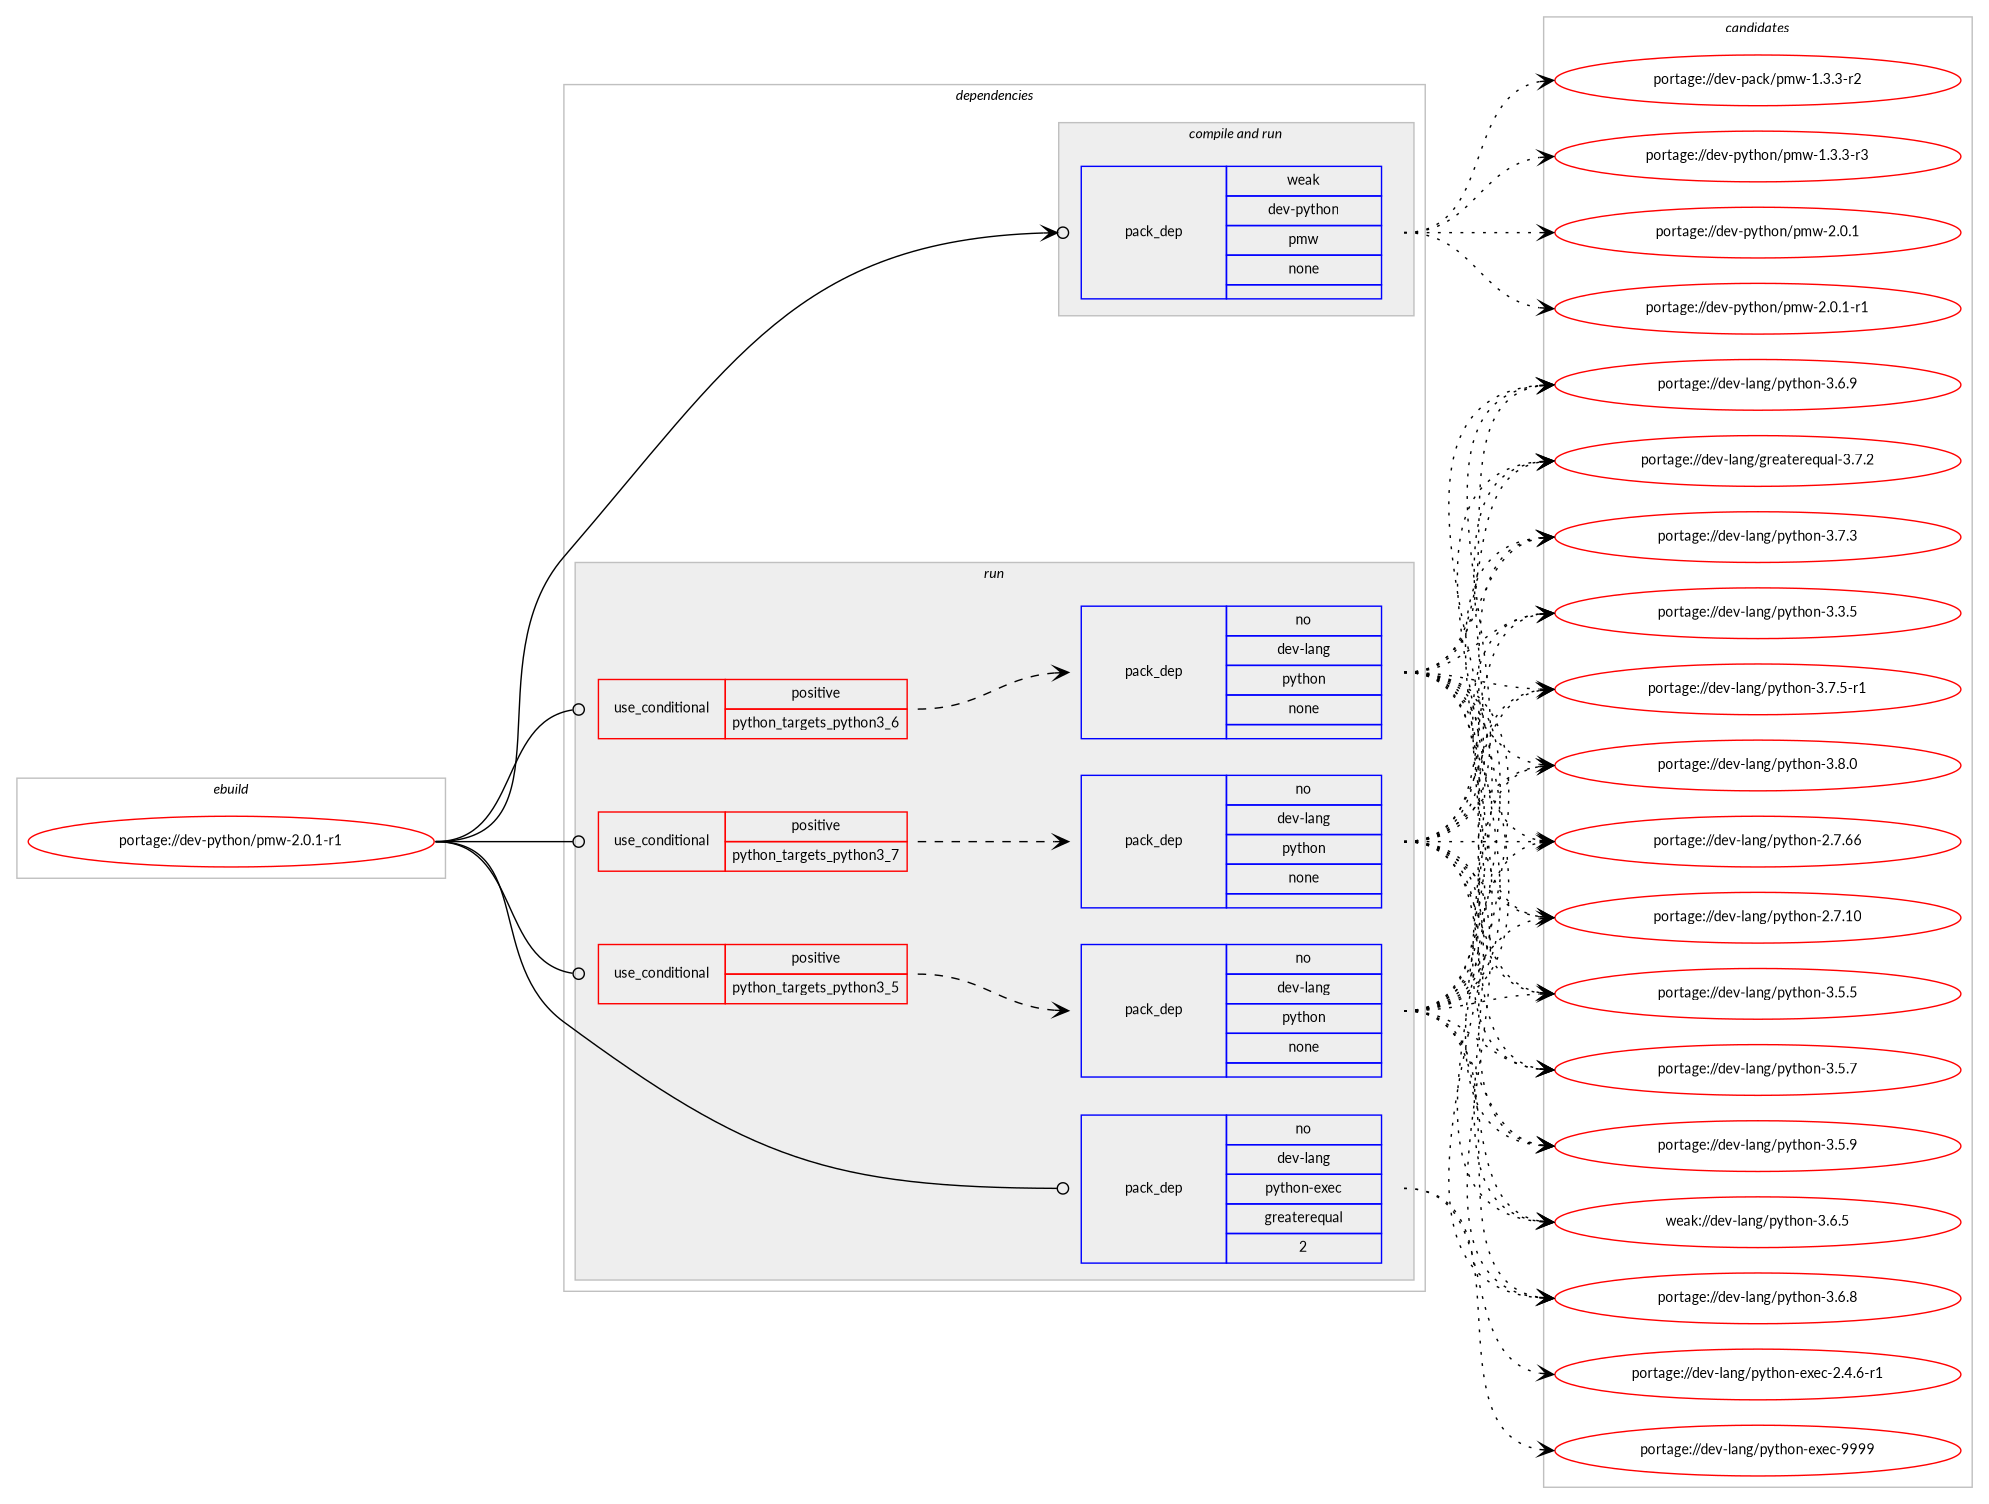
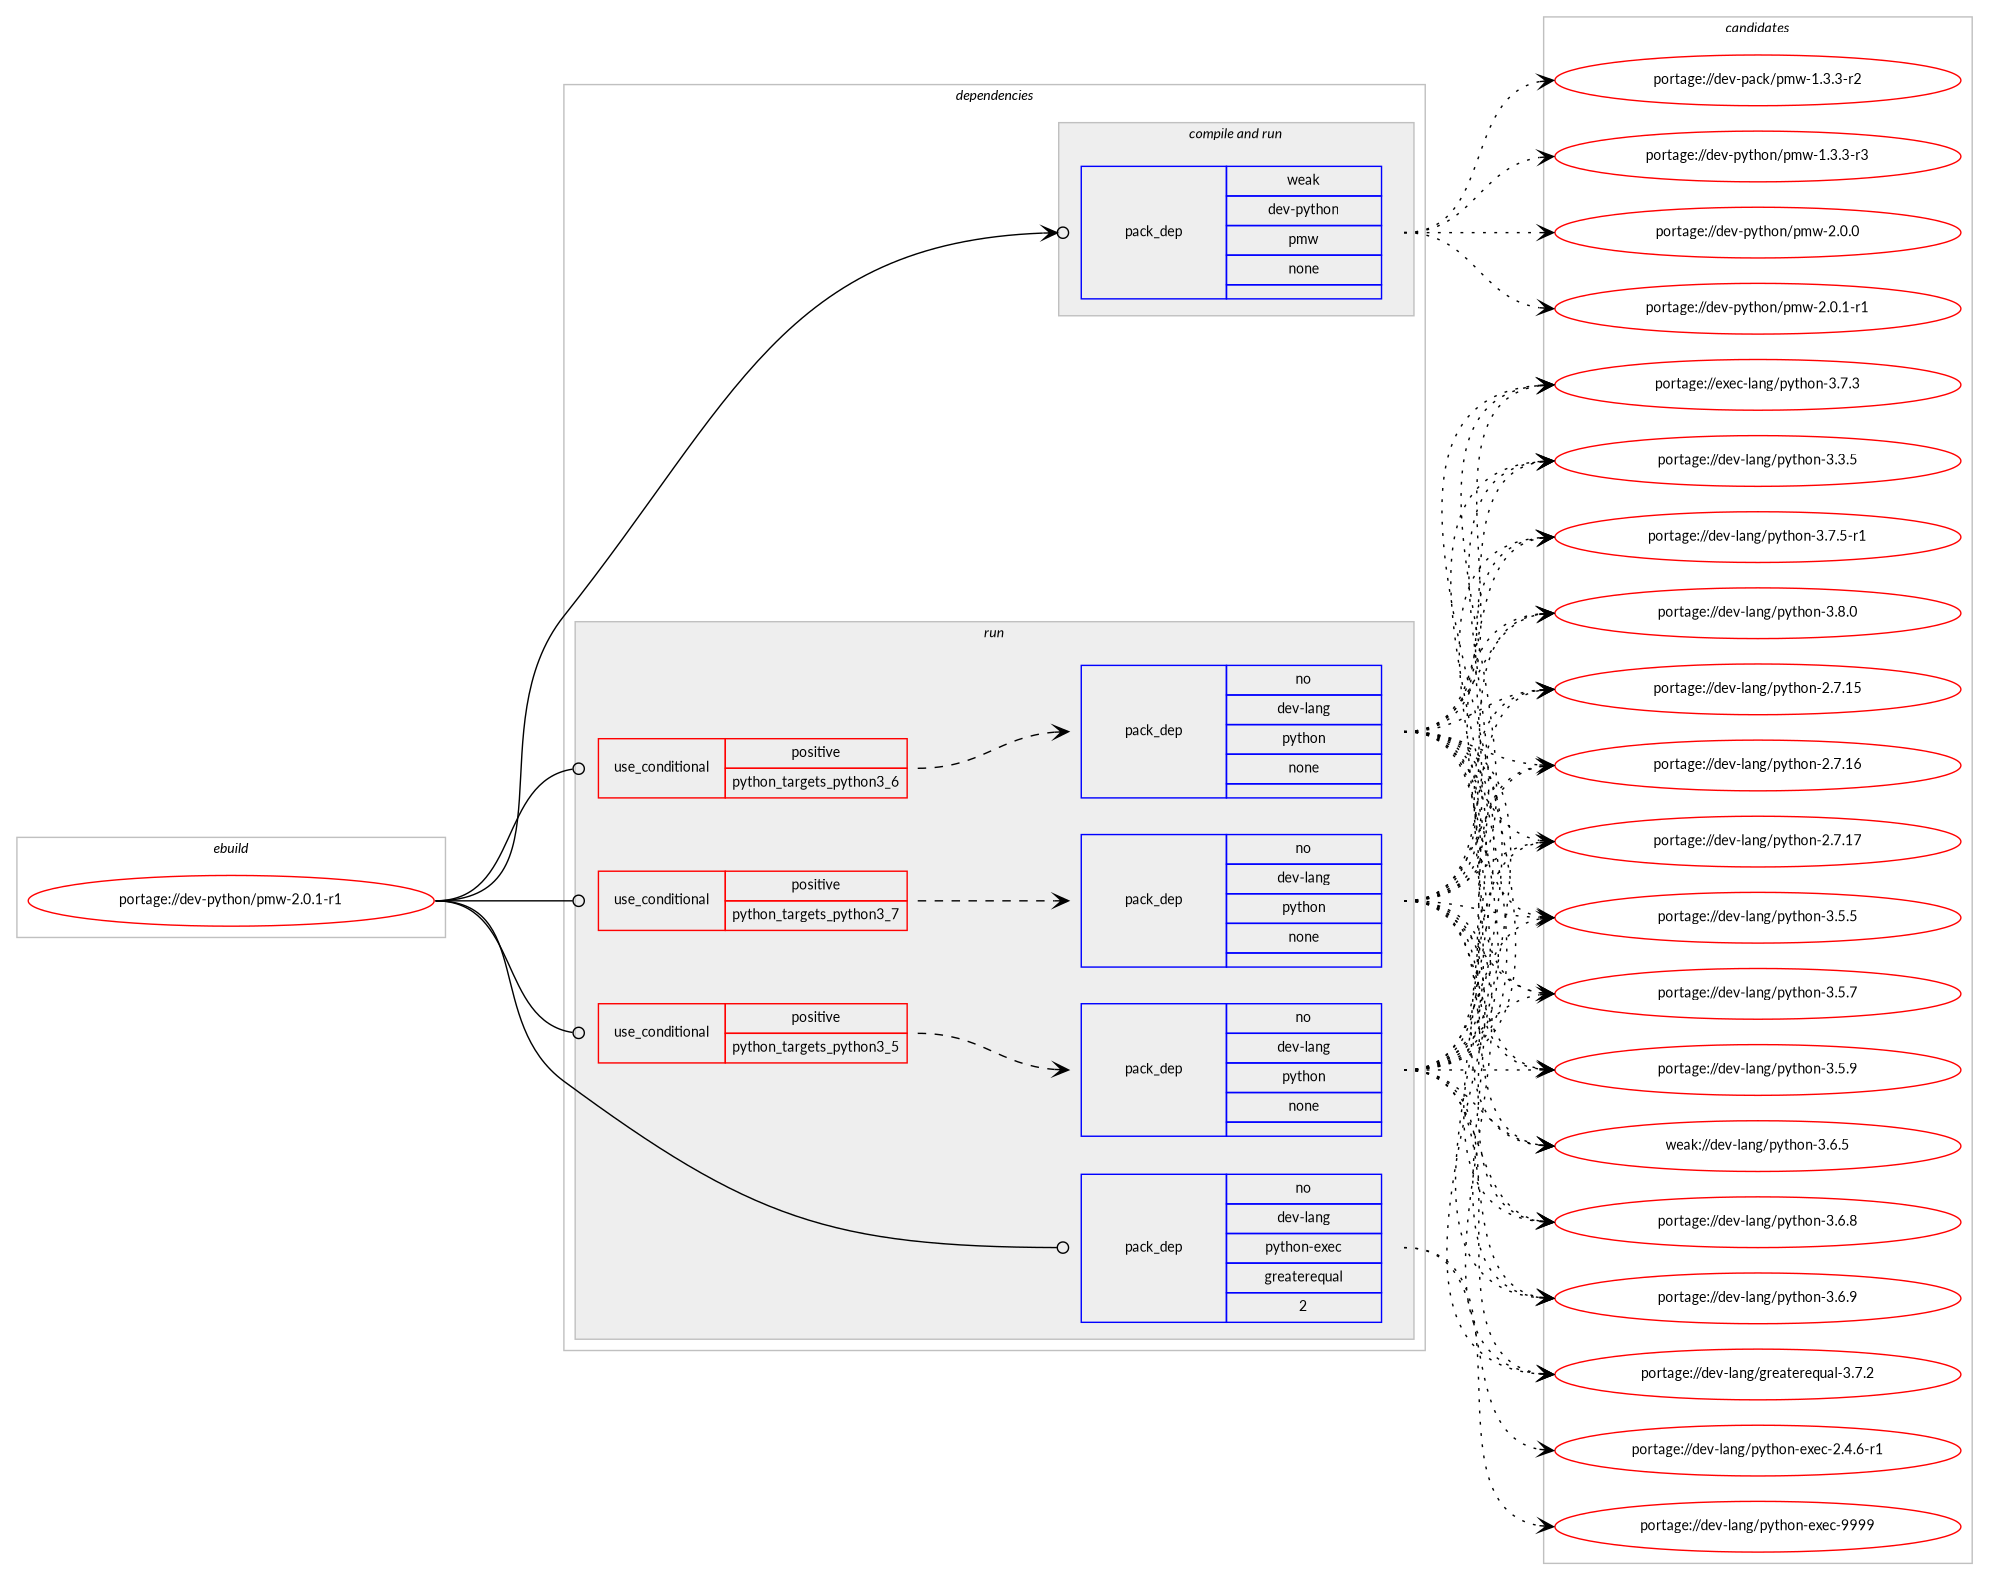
(1758, 233) -> (1758, 233)
(1758, 537) -> (1758, 385)
none -> (1758, 689)
(1758, 842) -> (1758, 765)
(1758, 918) -> (1758, 842)
